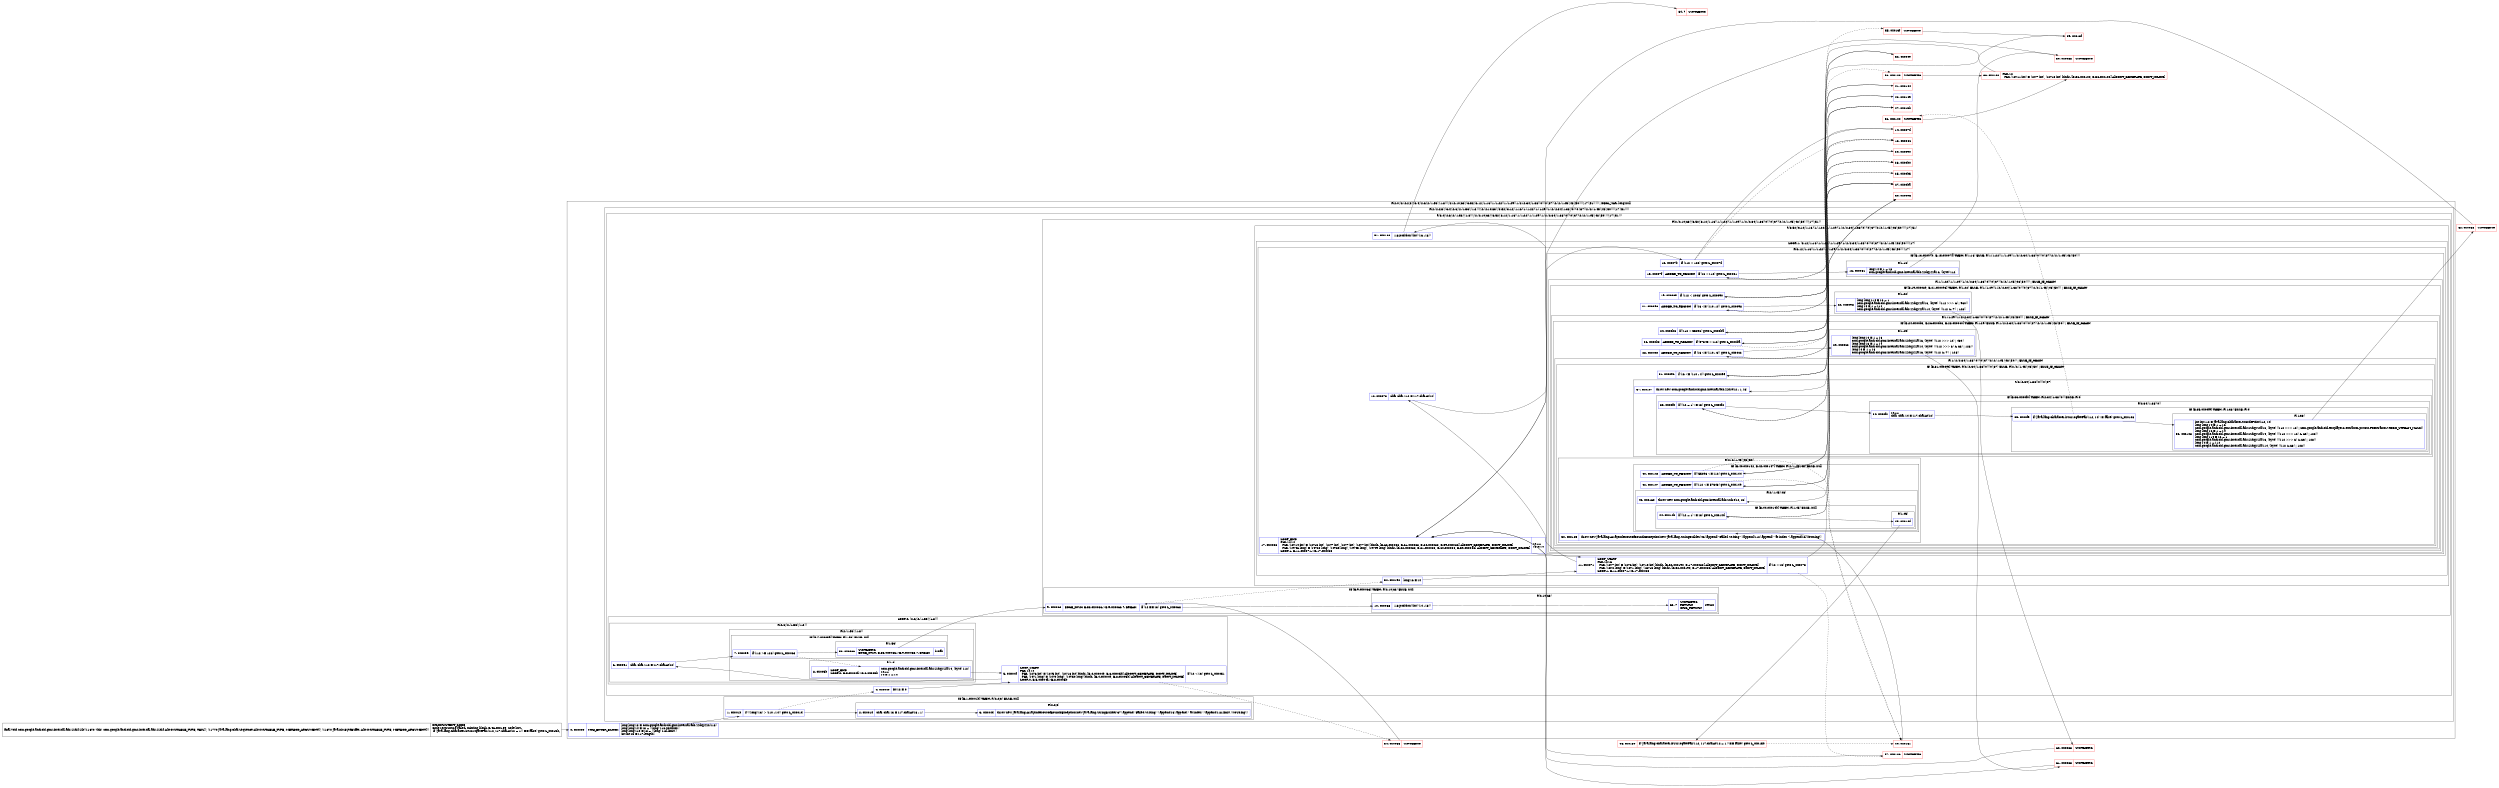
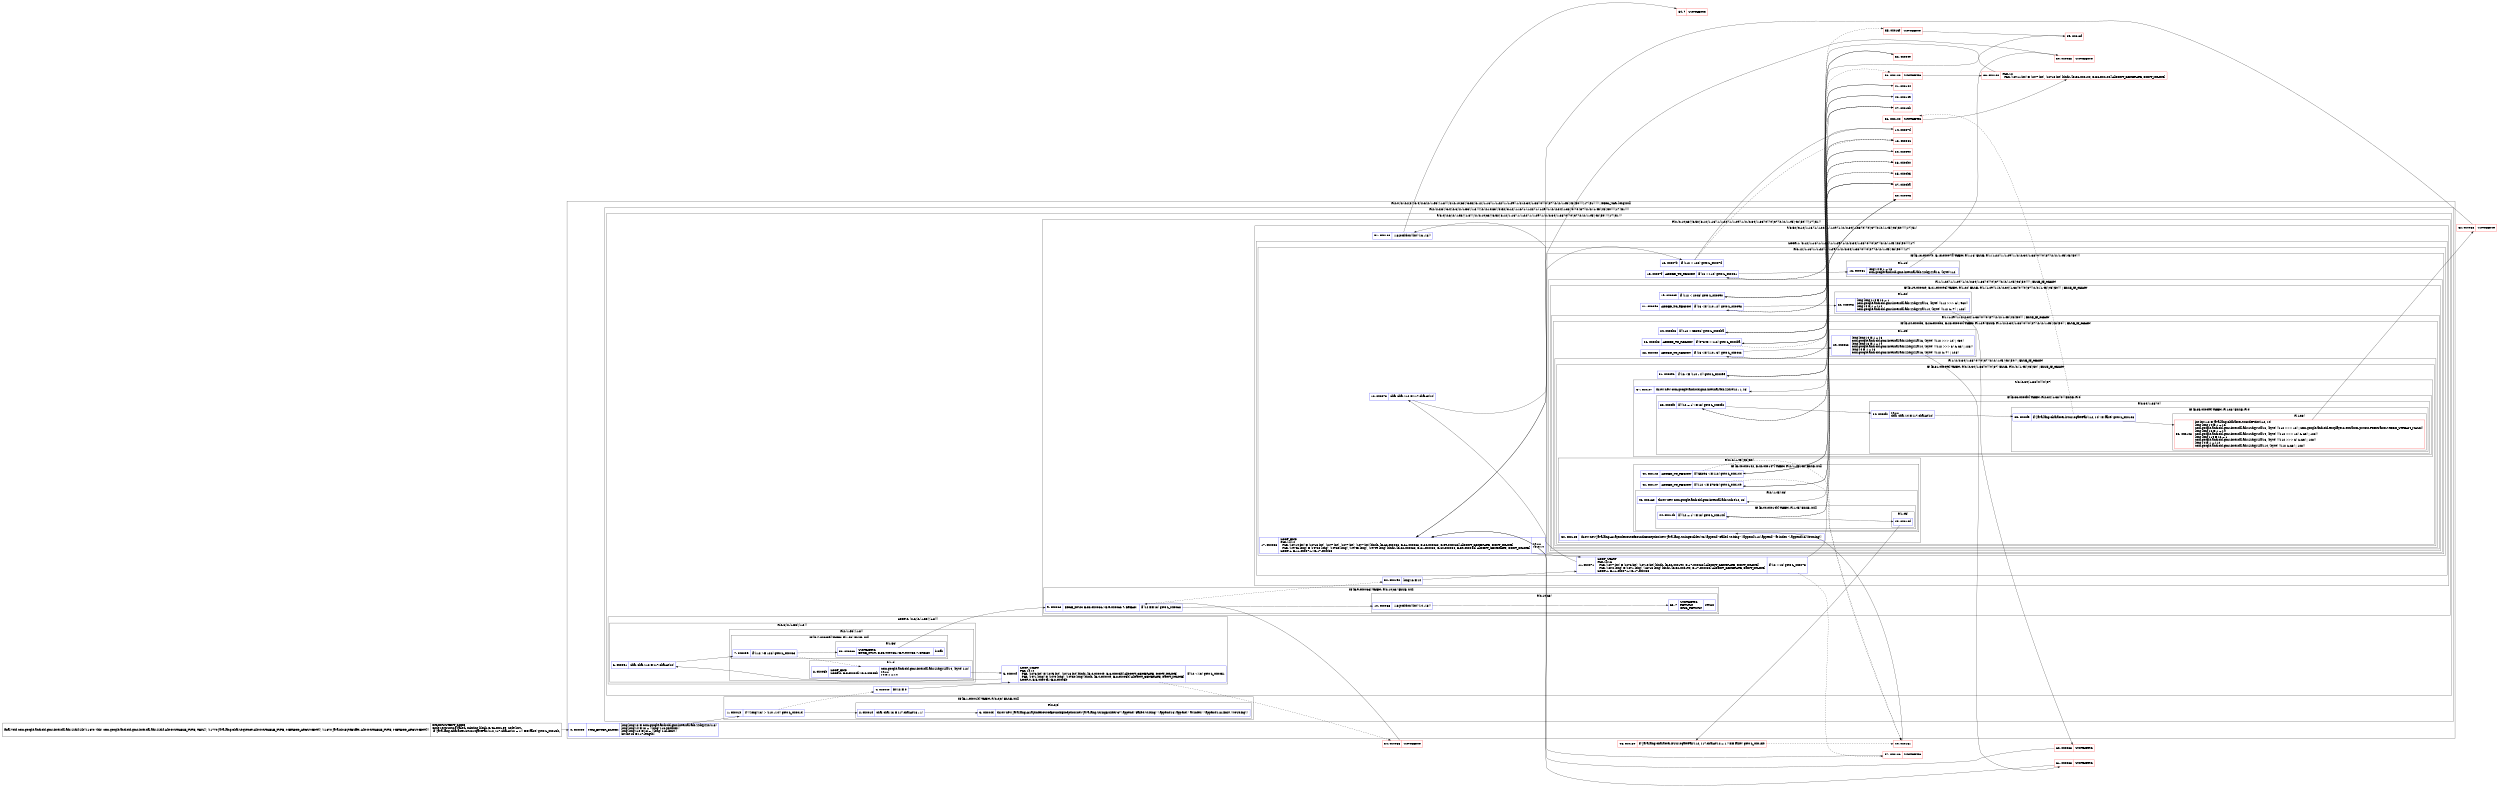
(2300, 434) -> (2300, 434)
